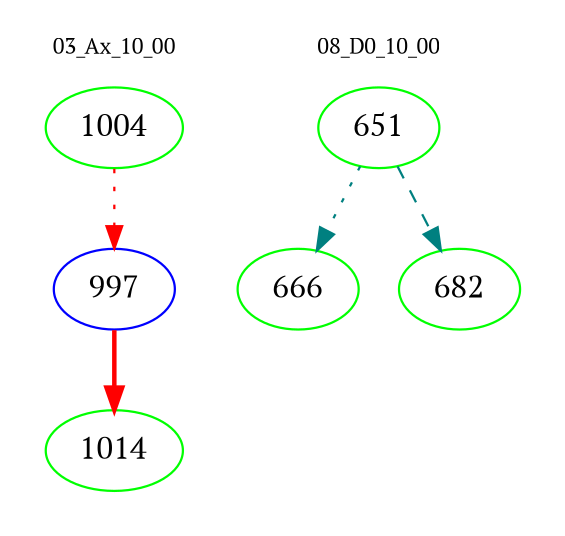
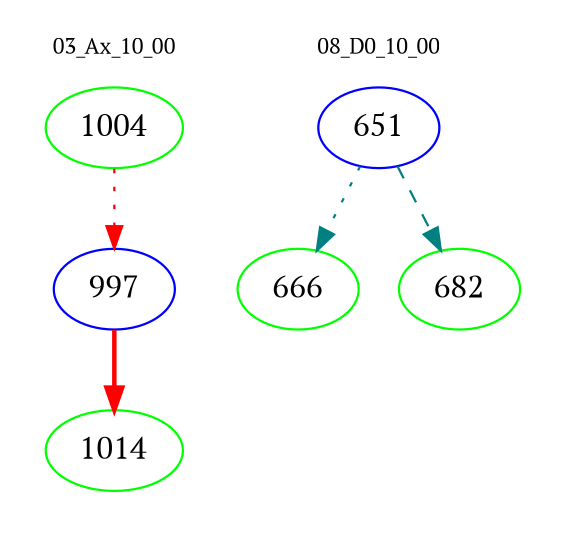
(379, 128) -> (379, 128)
